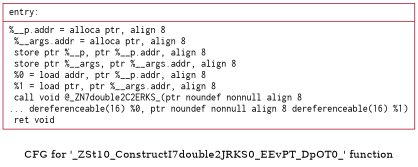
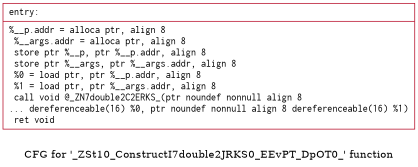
(108, 75) -> (105, 75)
